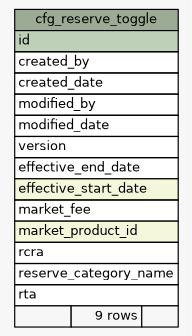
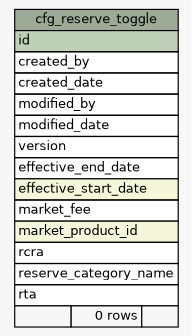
(116, 316) -> (116, 316)
